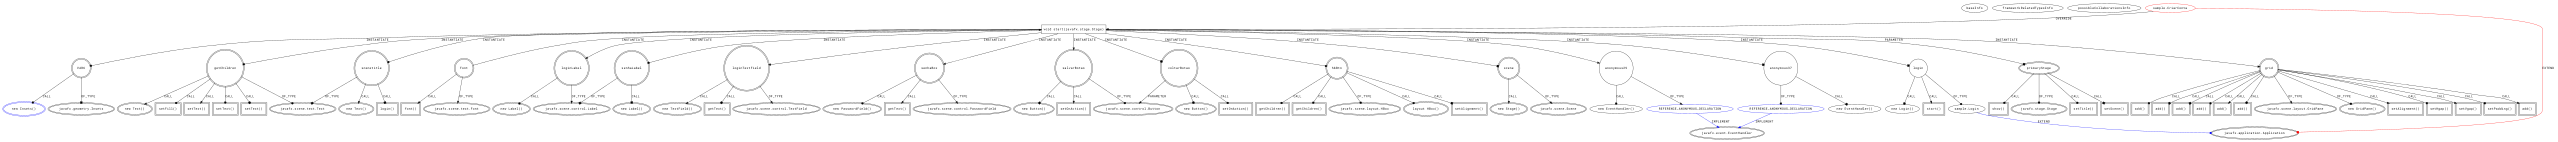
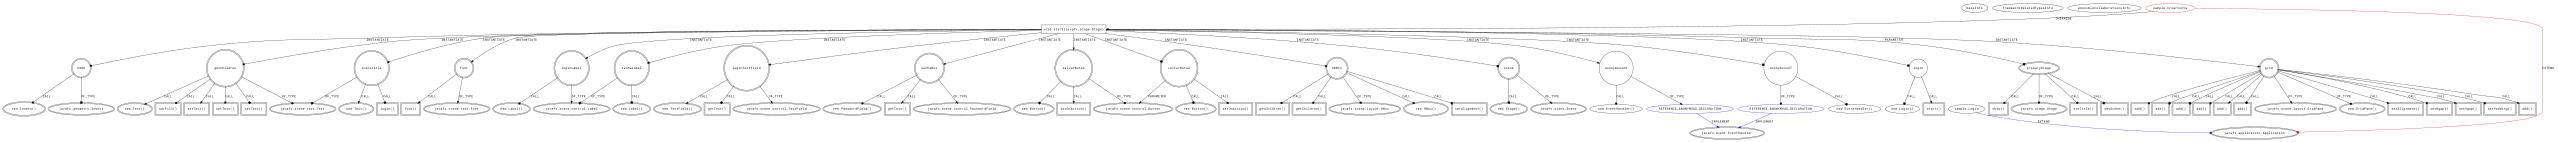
(754, 34) -> (754, 31)
(1943, 89) -> none
(1509, 90) -> (1509, 90)
(24, 109) -> (24, 109)
(1426, 109) -> (1426, 109)
